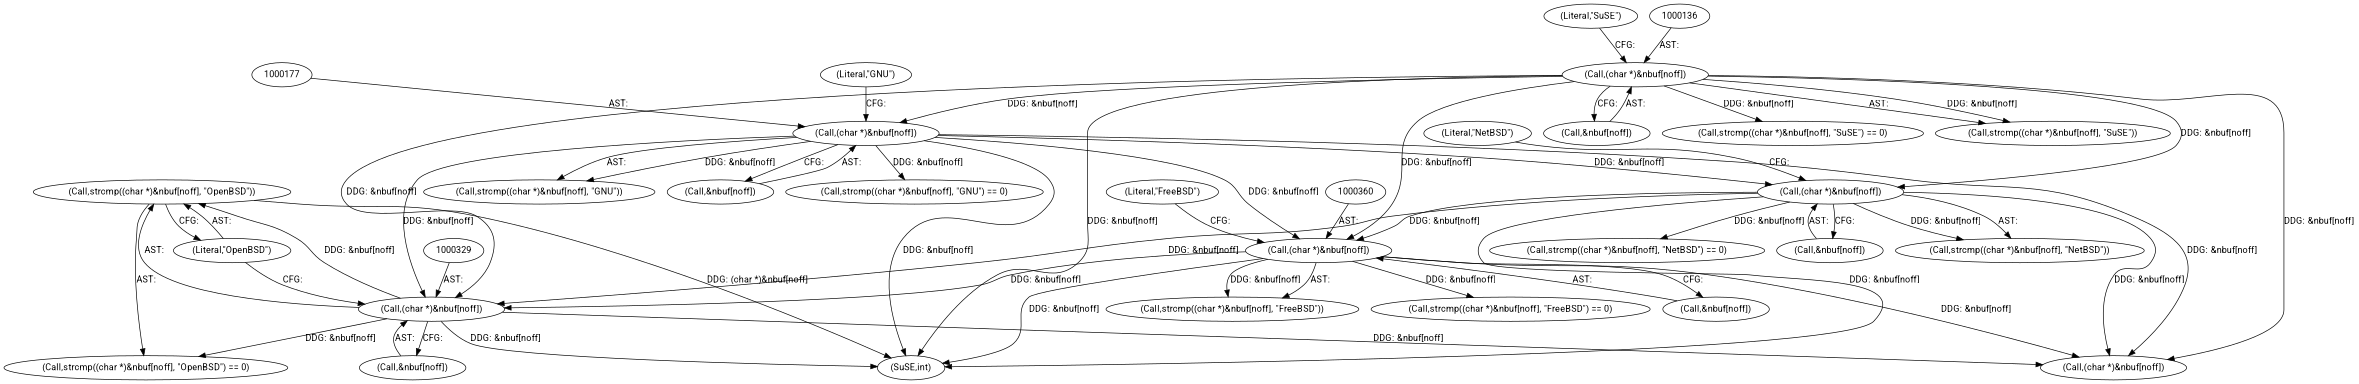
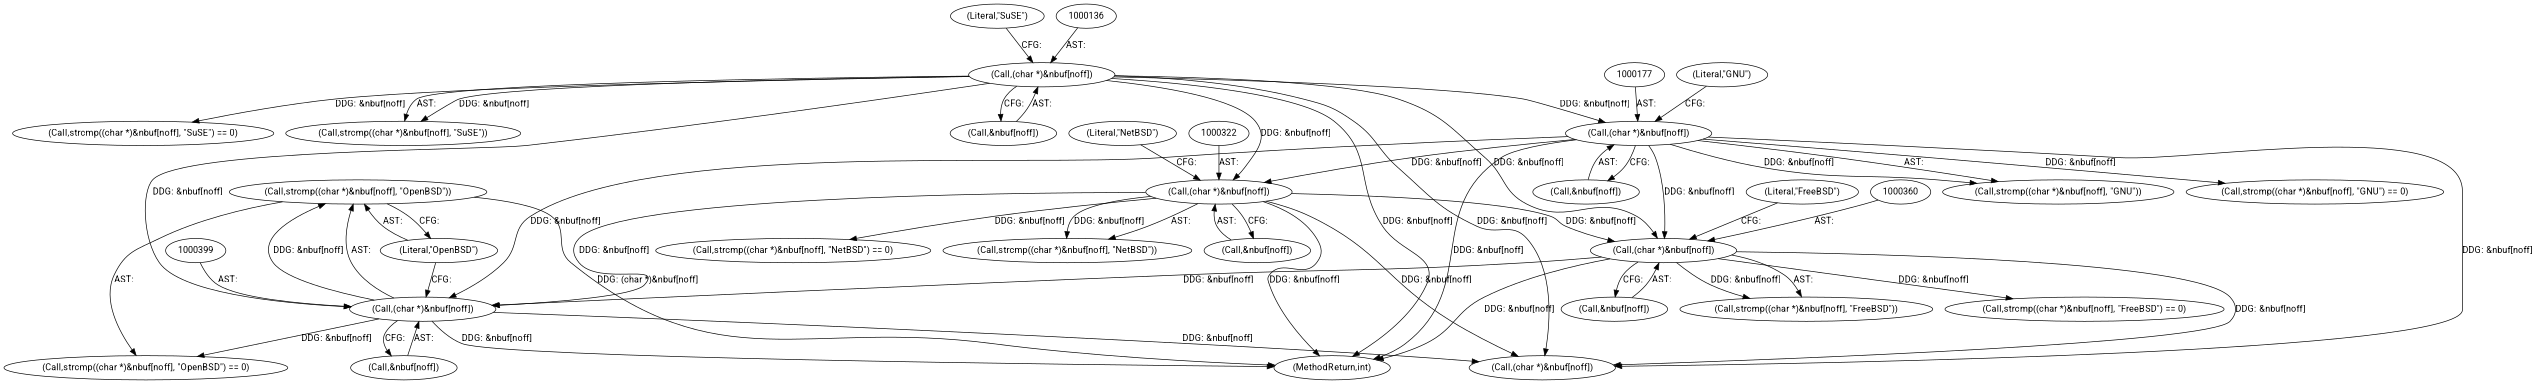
none -> (1219, 133)
(454, 251) -> (196, 251)
(911, 368) -> (1332, 368)
